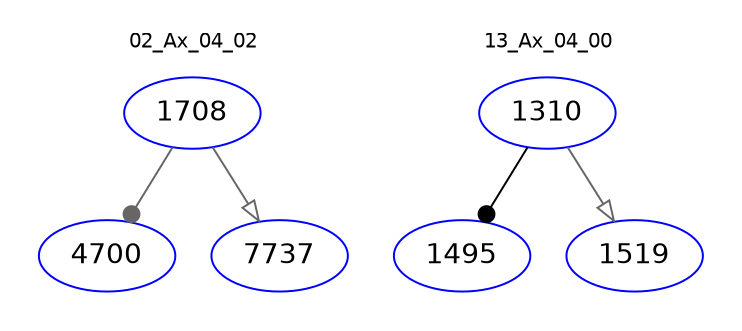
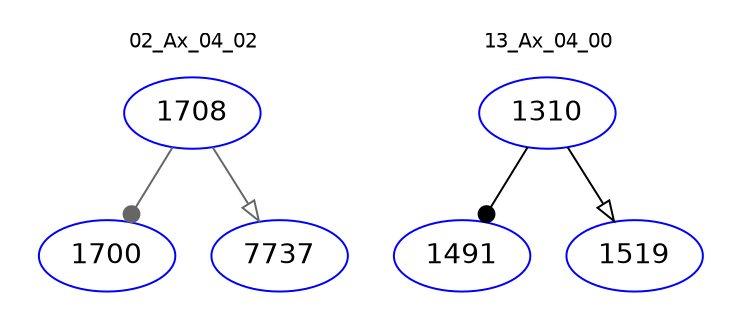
(585, 175) -> (585, 175)
(107, 256) -> (107, 256)
(462, 256) -> (462, 256)
